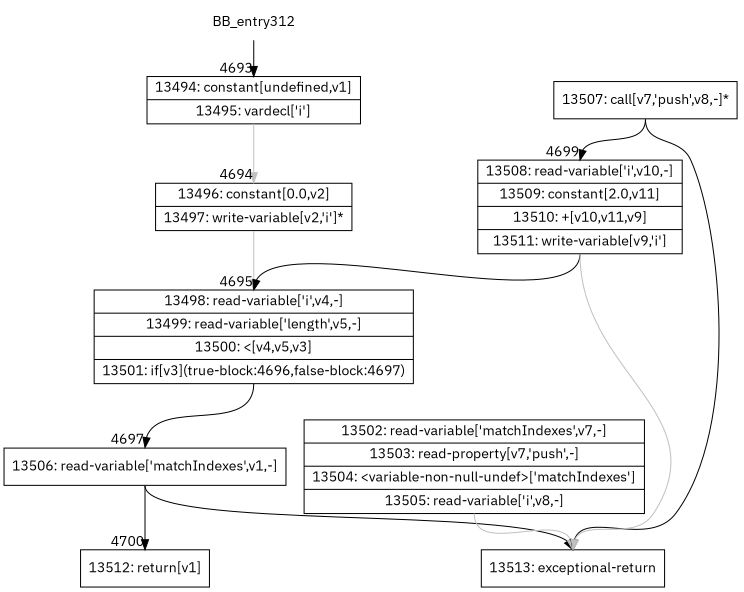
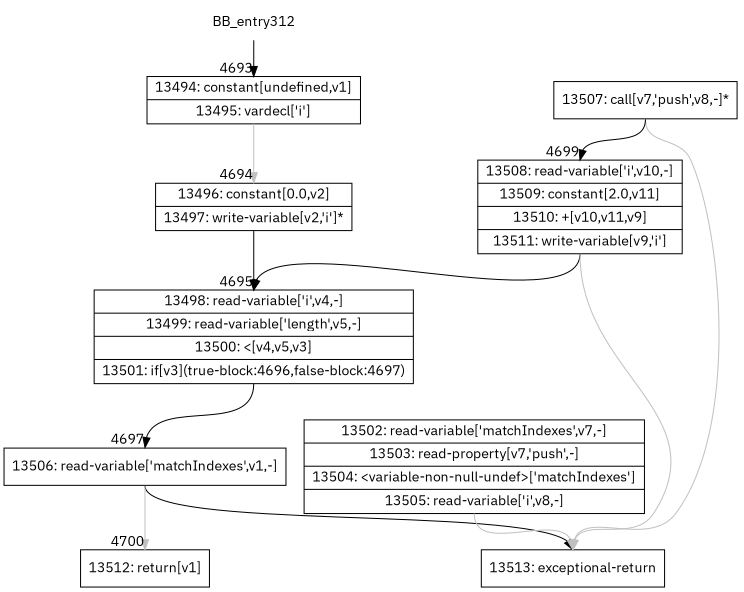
(254, 255) -> (254, 255)
(718, 362) -> (718, 362)
(145, 513) -> (145, 513)
